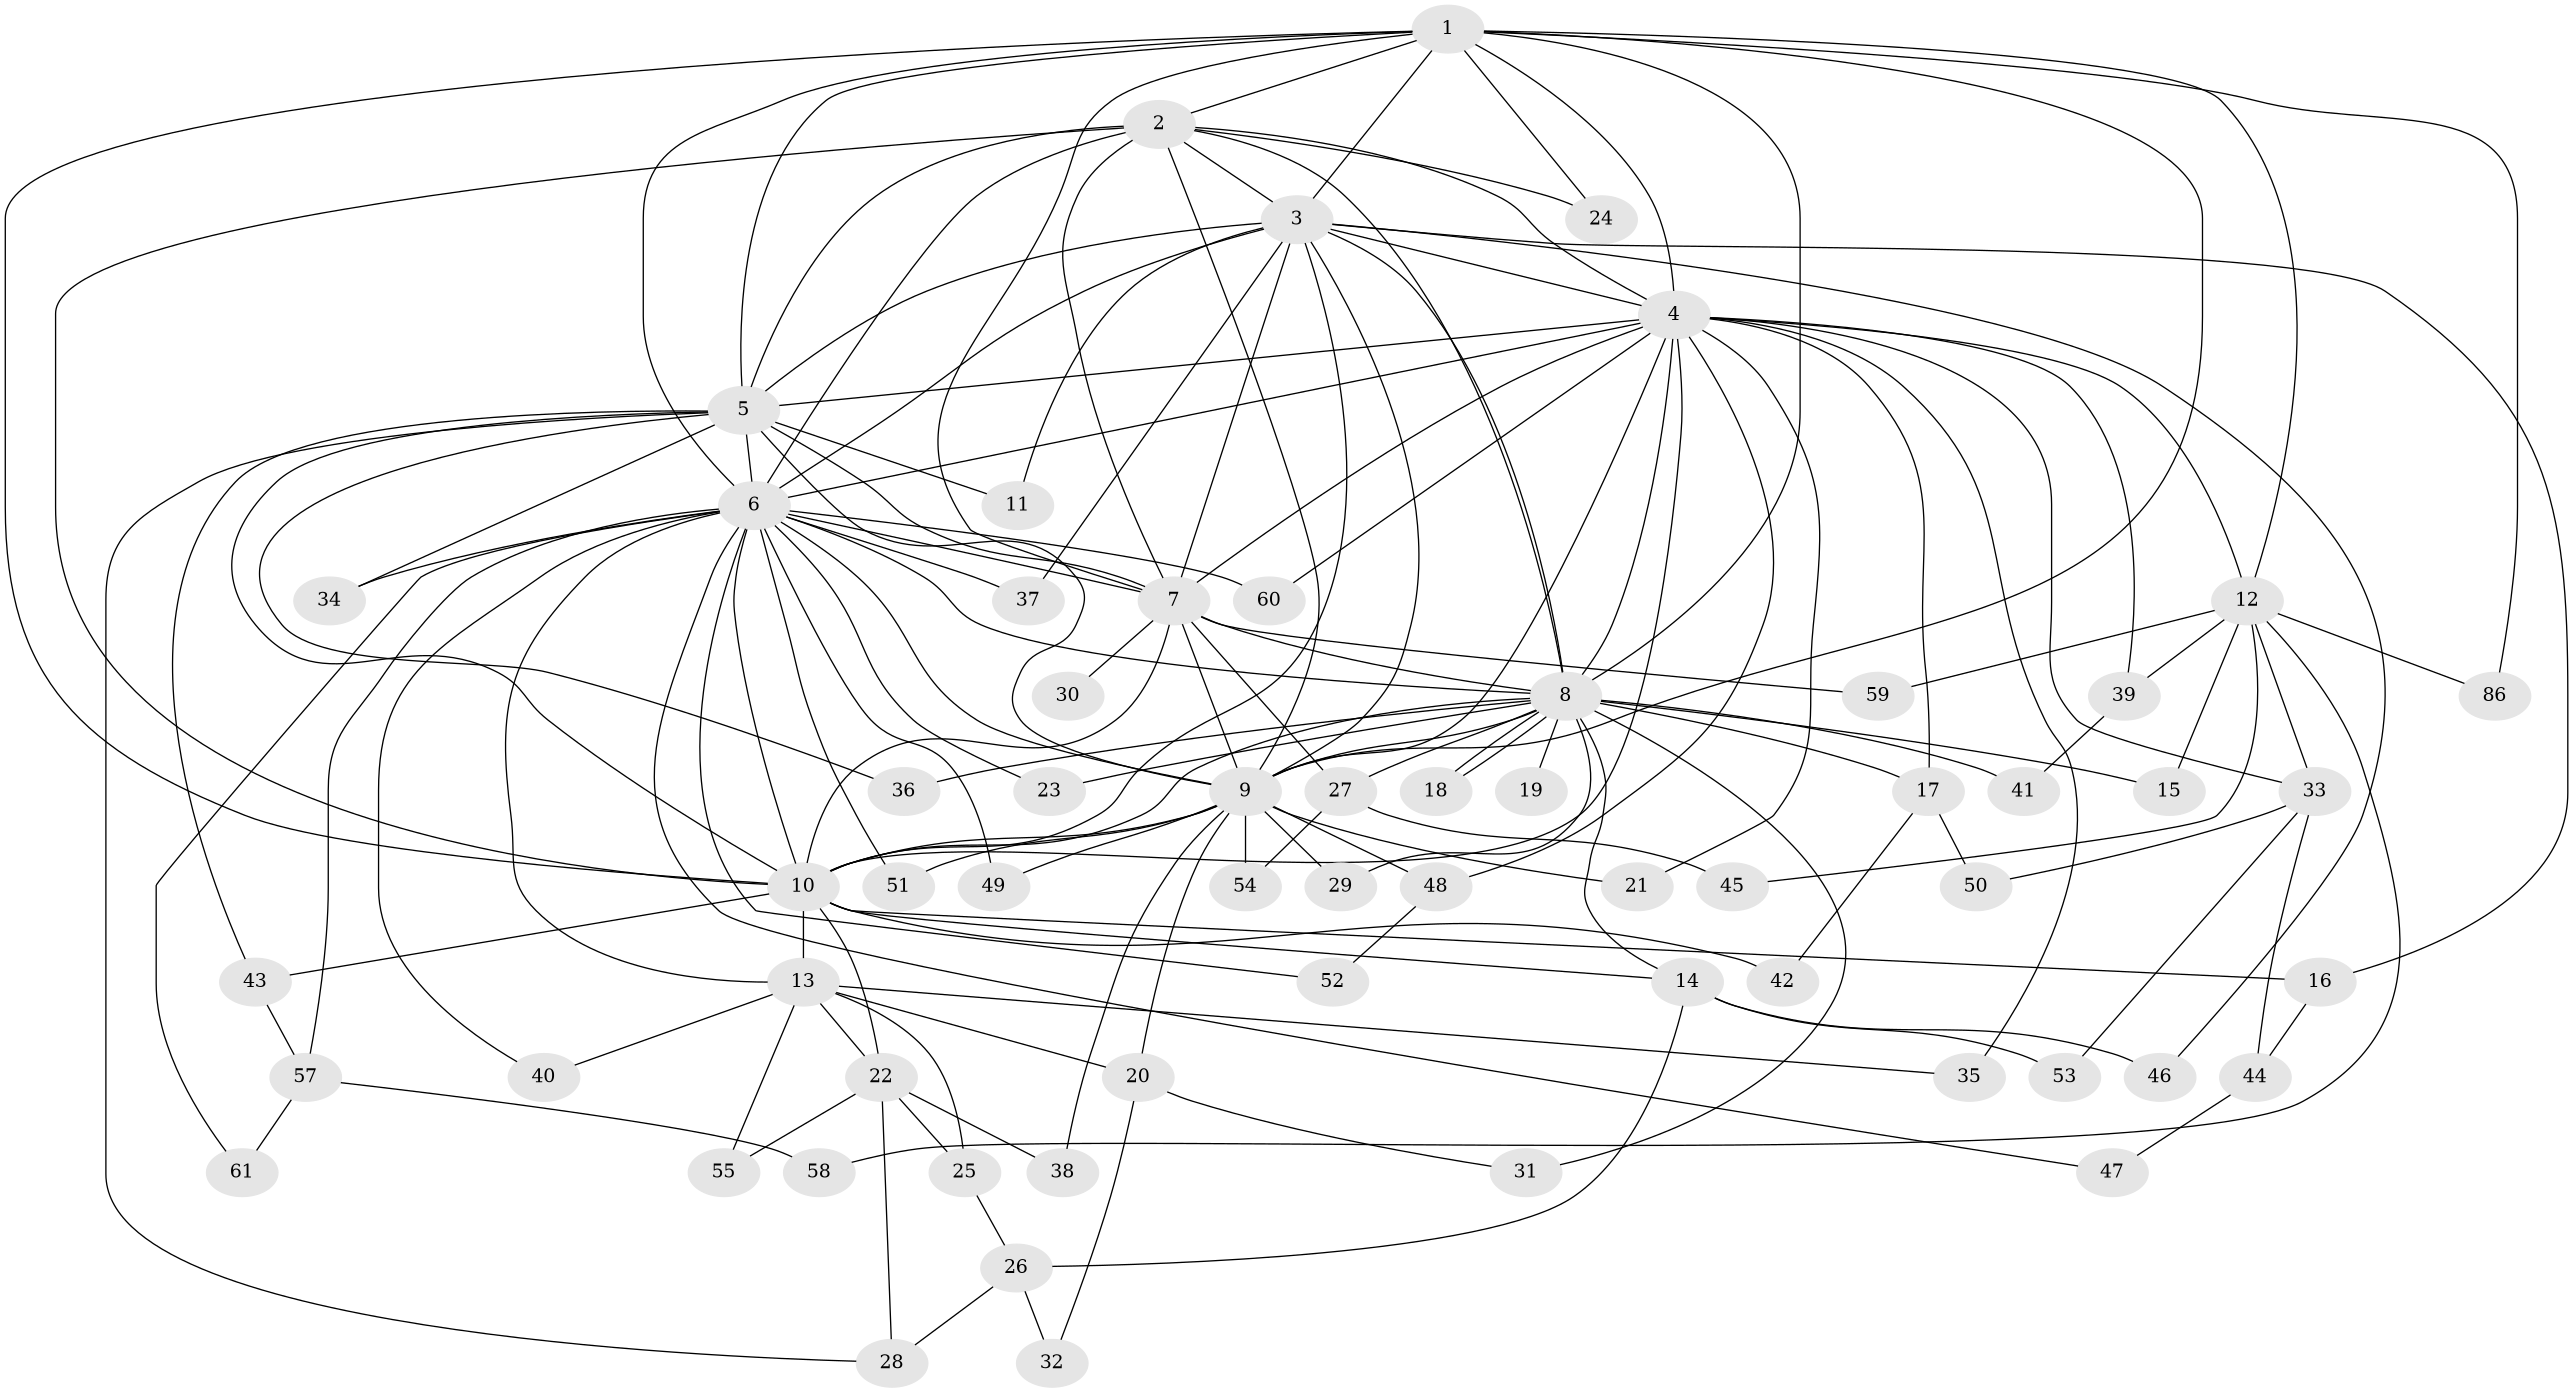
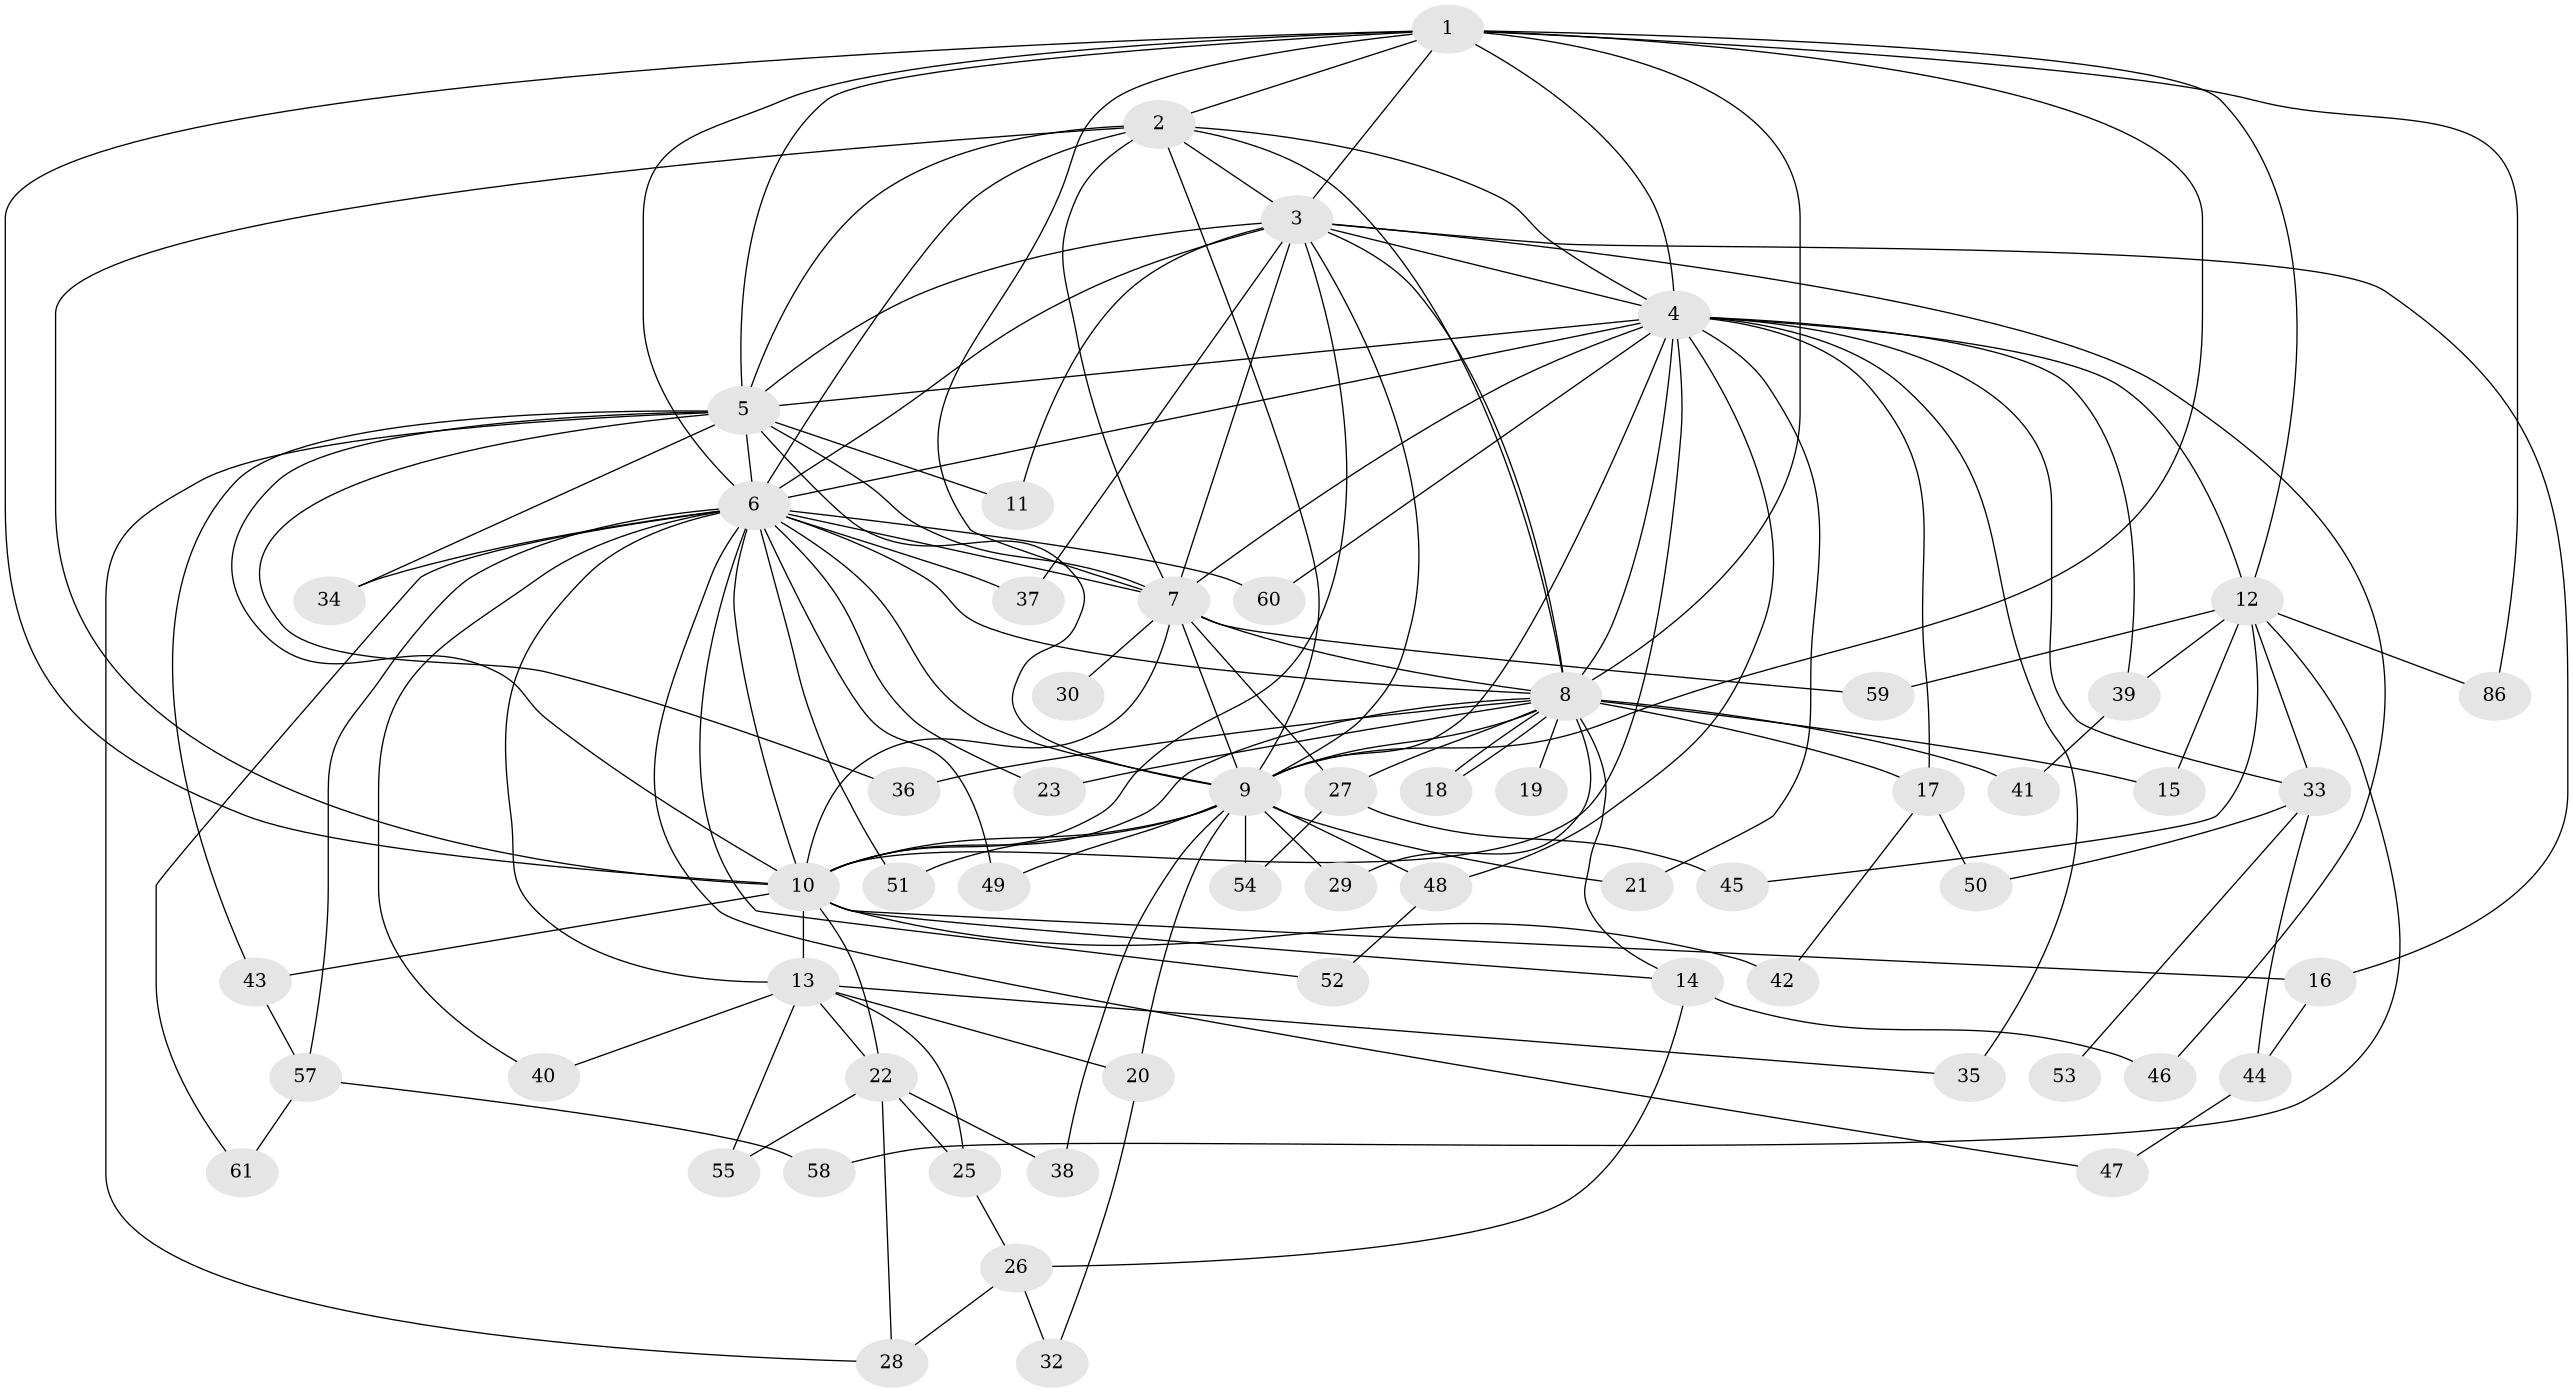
(1602, 220) -> none
(1958, 1039) -> none
(1526, 1173) -> none
